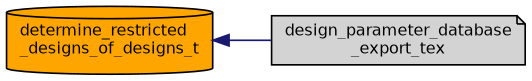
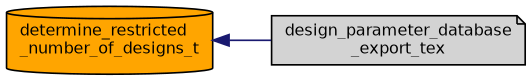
(110, 40) -> (110, 40)
